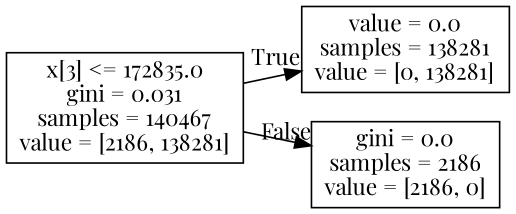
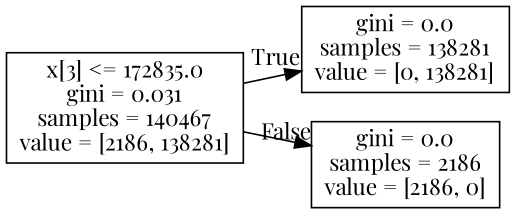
(406, 49) -> (406, 49)
